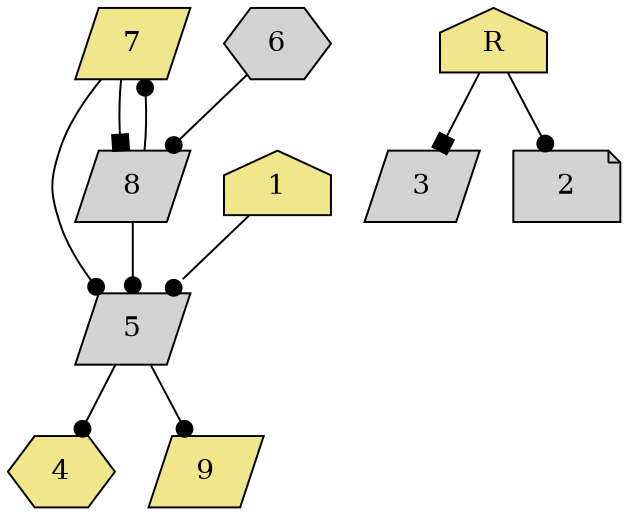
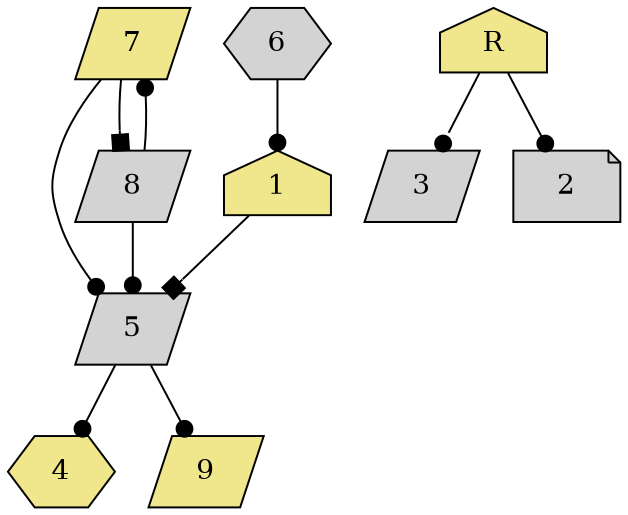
(464, 103) -> (464, 103)
(213, 107) -> (277, 107)
(216, 247) -> (216, 247)
